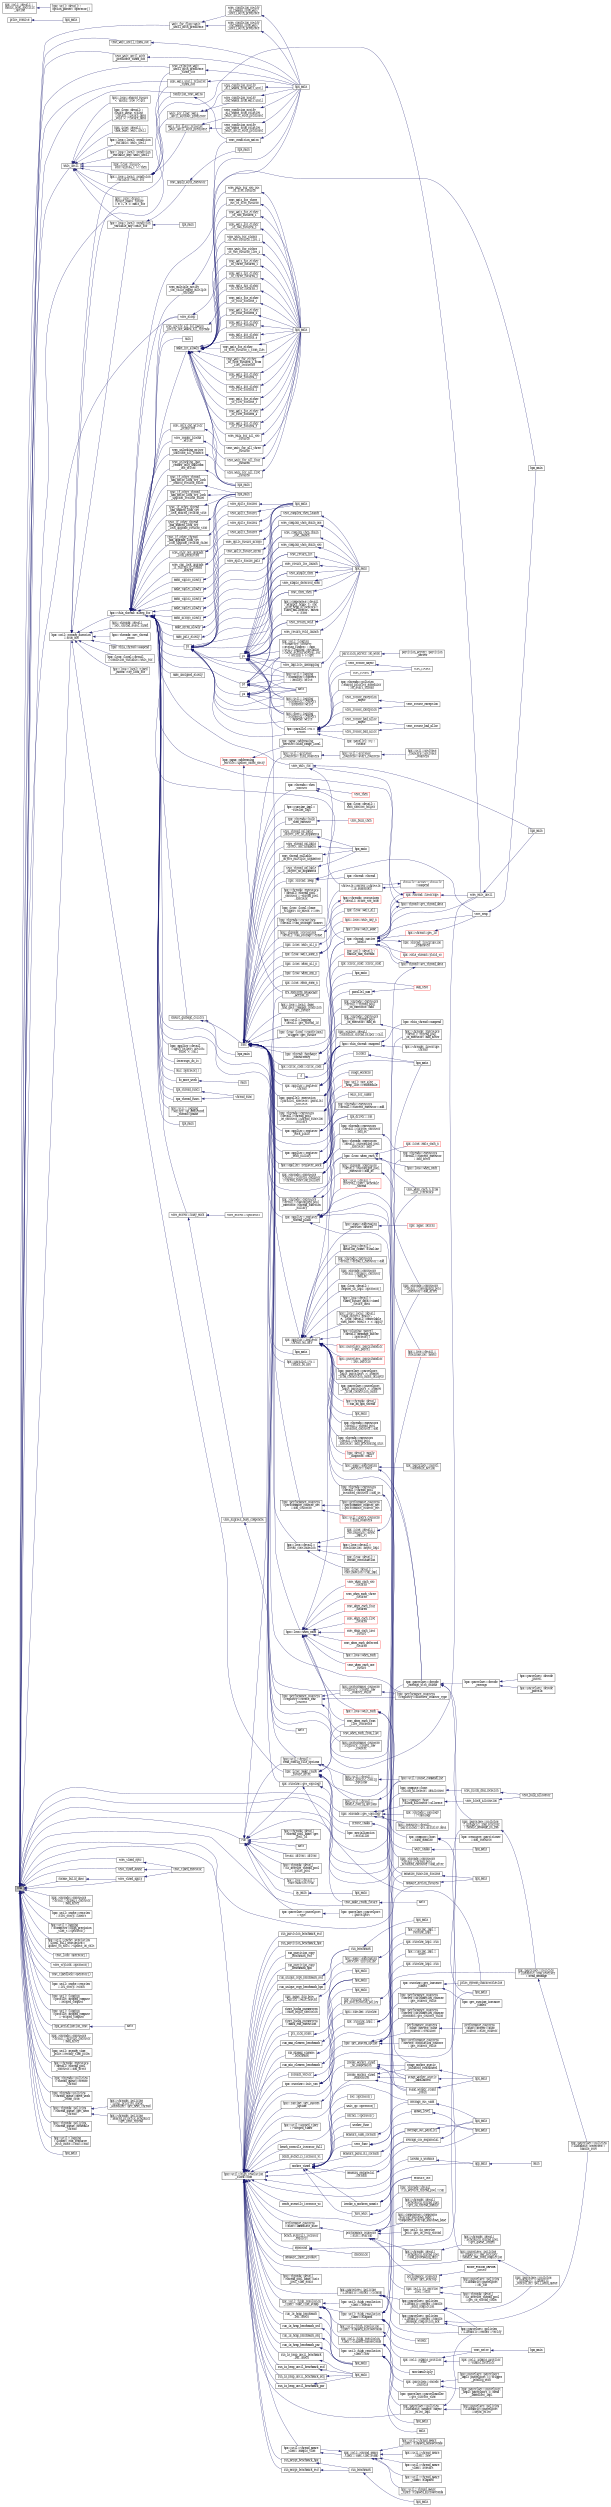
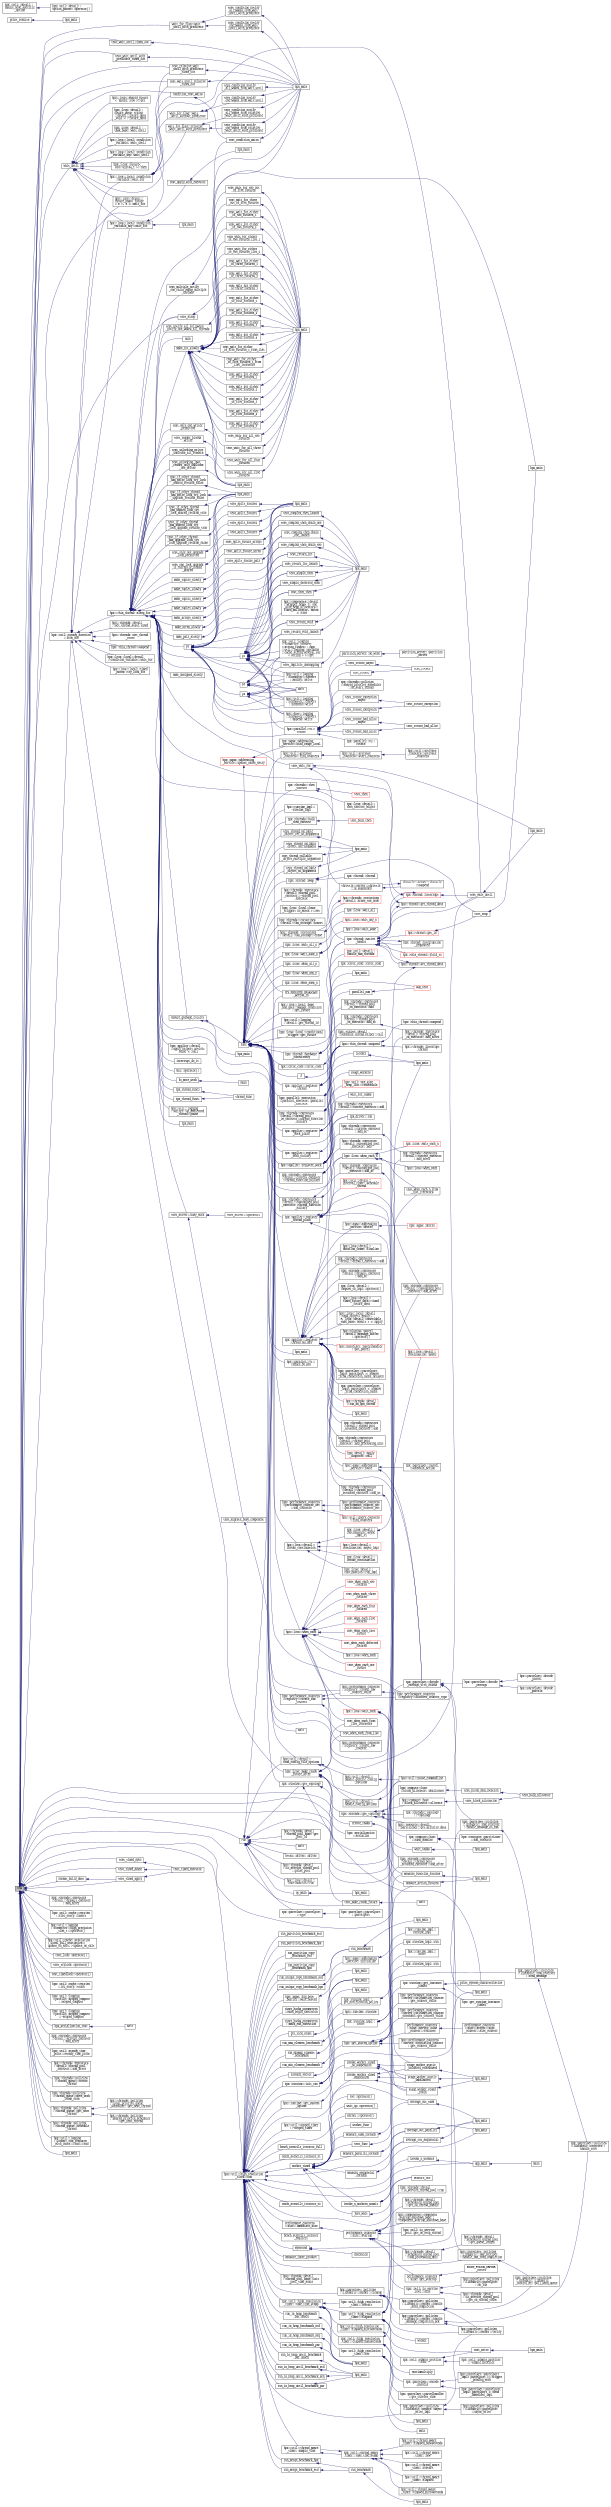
(425, 922) -> (390, 944)
(361, 1360) -> none
(422, 2112) -> none
